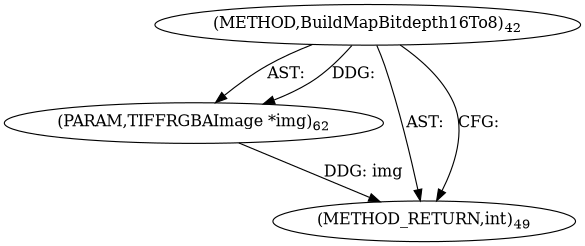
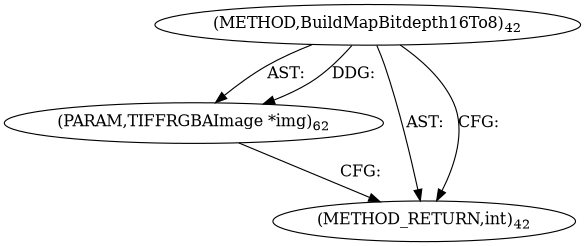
(363, 172) -> (363, 172)
(522, 220) -> (522, 220)
